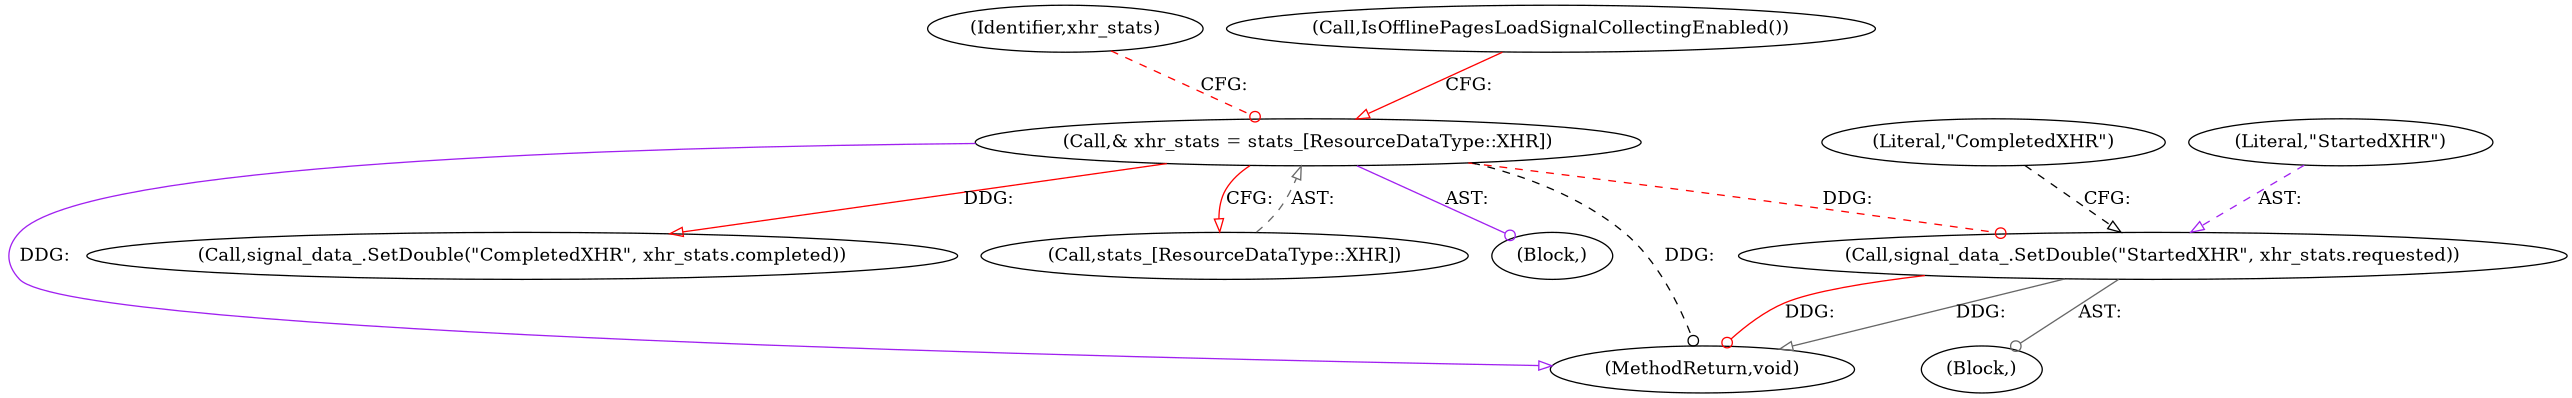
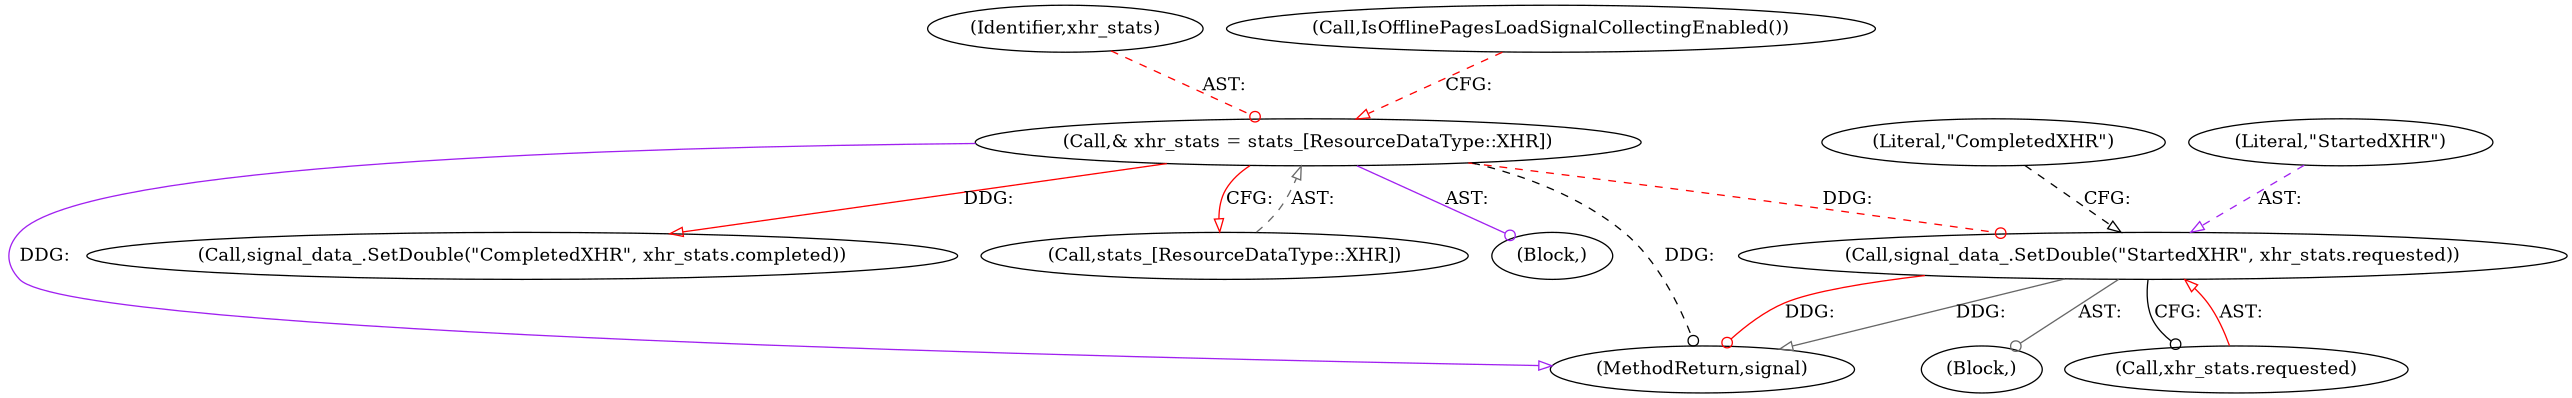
(1436, 83) -> (1436, 83)
(1227, 86) -> (1227, 86)
(1702, 369) -> (1702, 369)
none -> (2236, 369)
